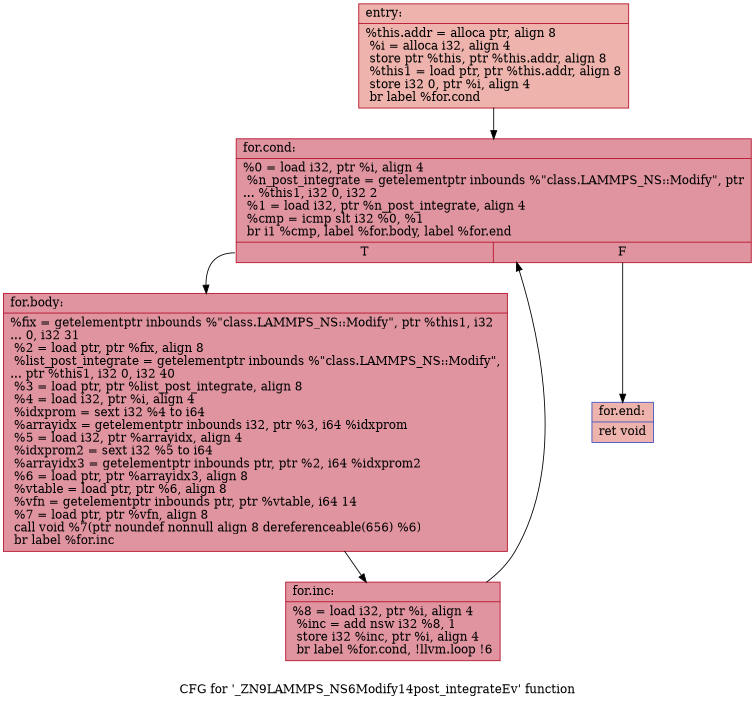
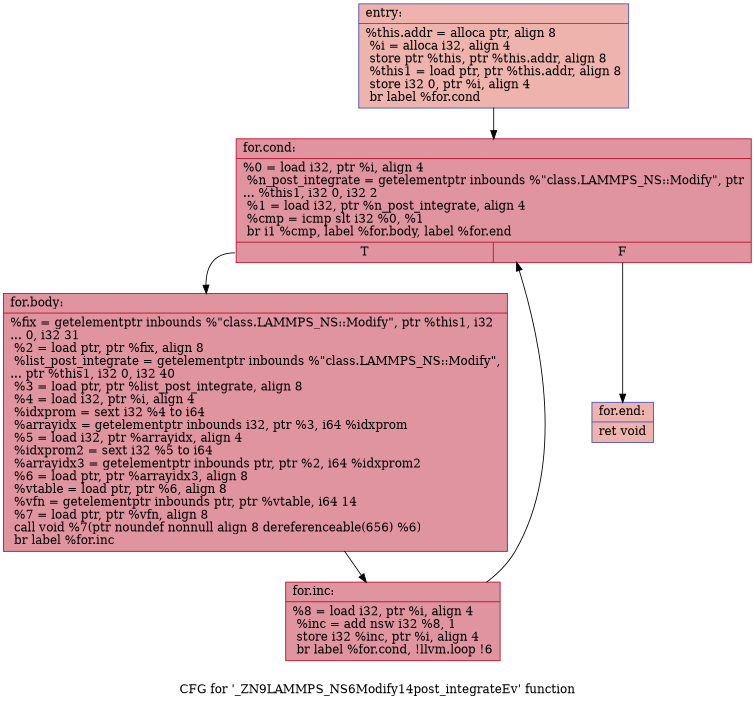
(494, 56) -> (494, 56)
